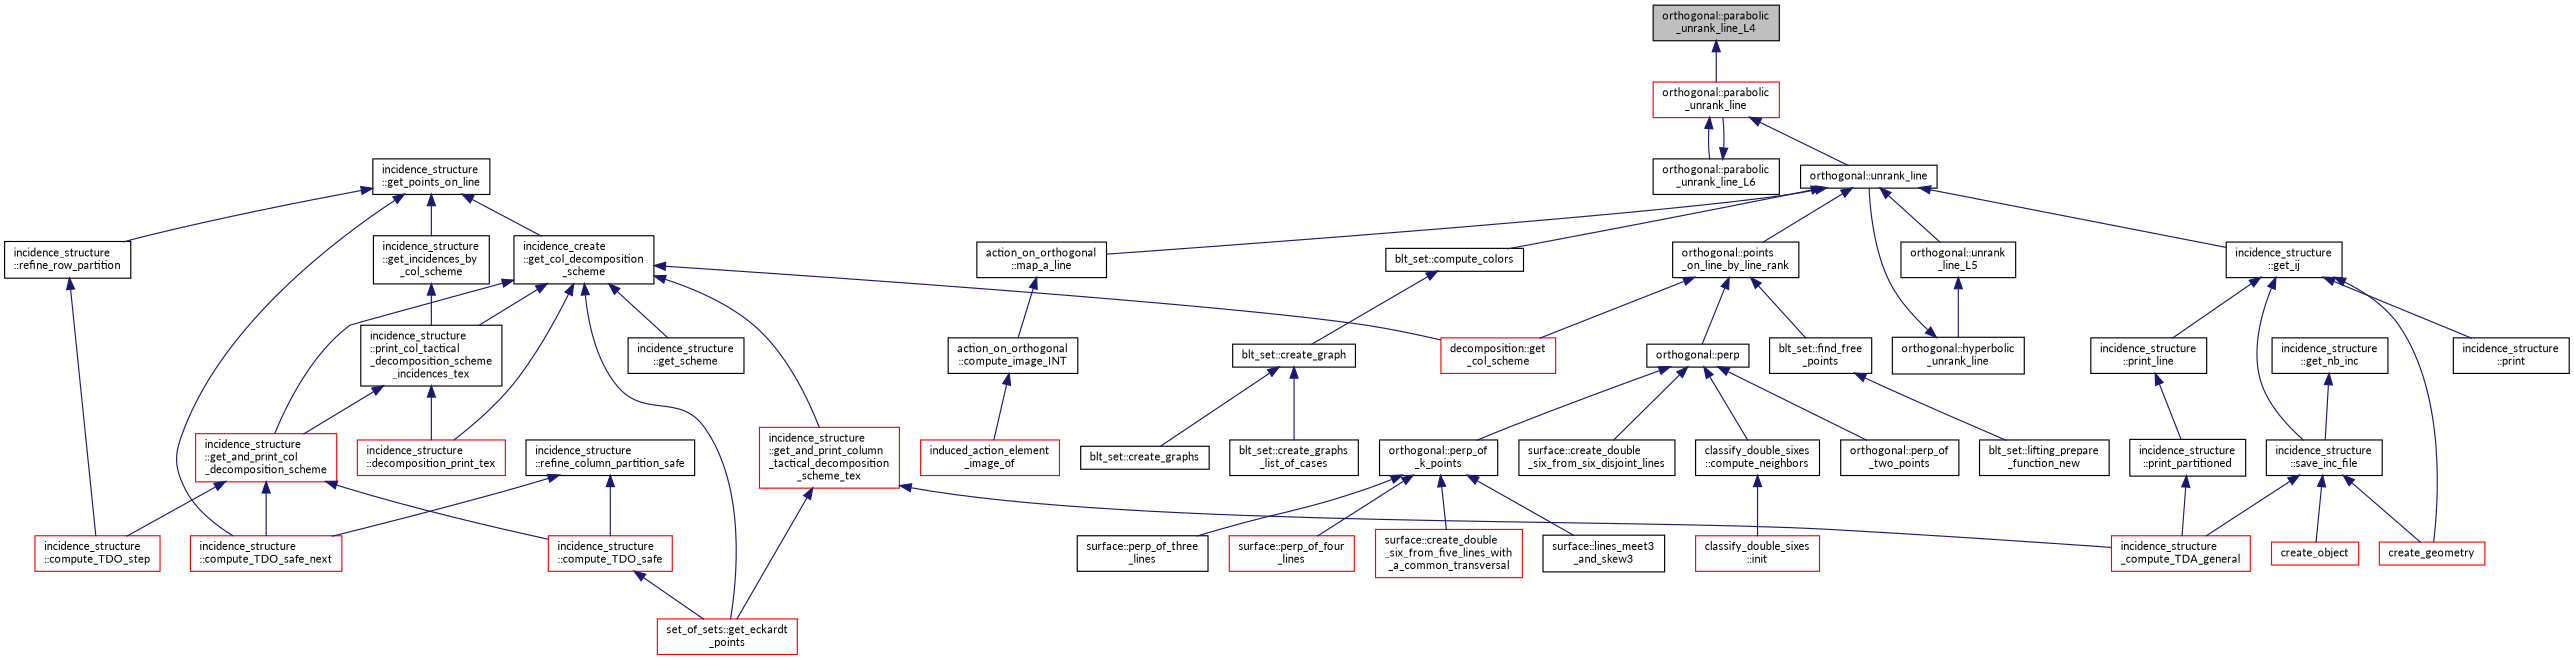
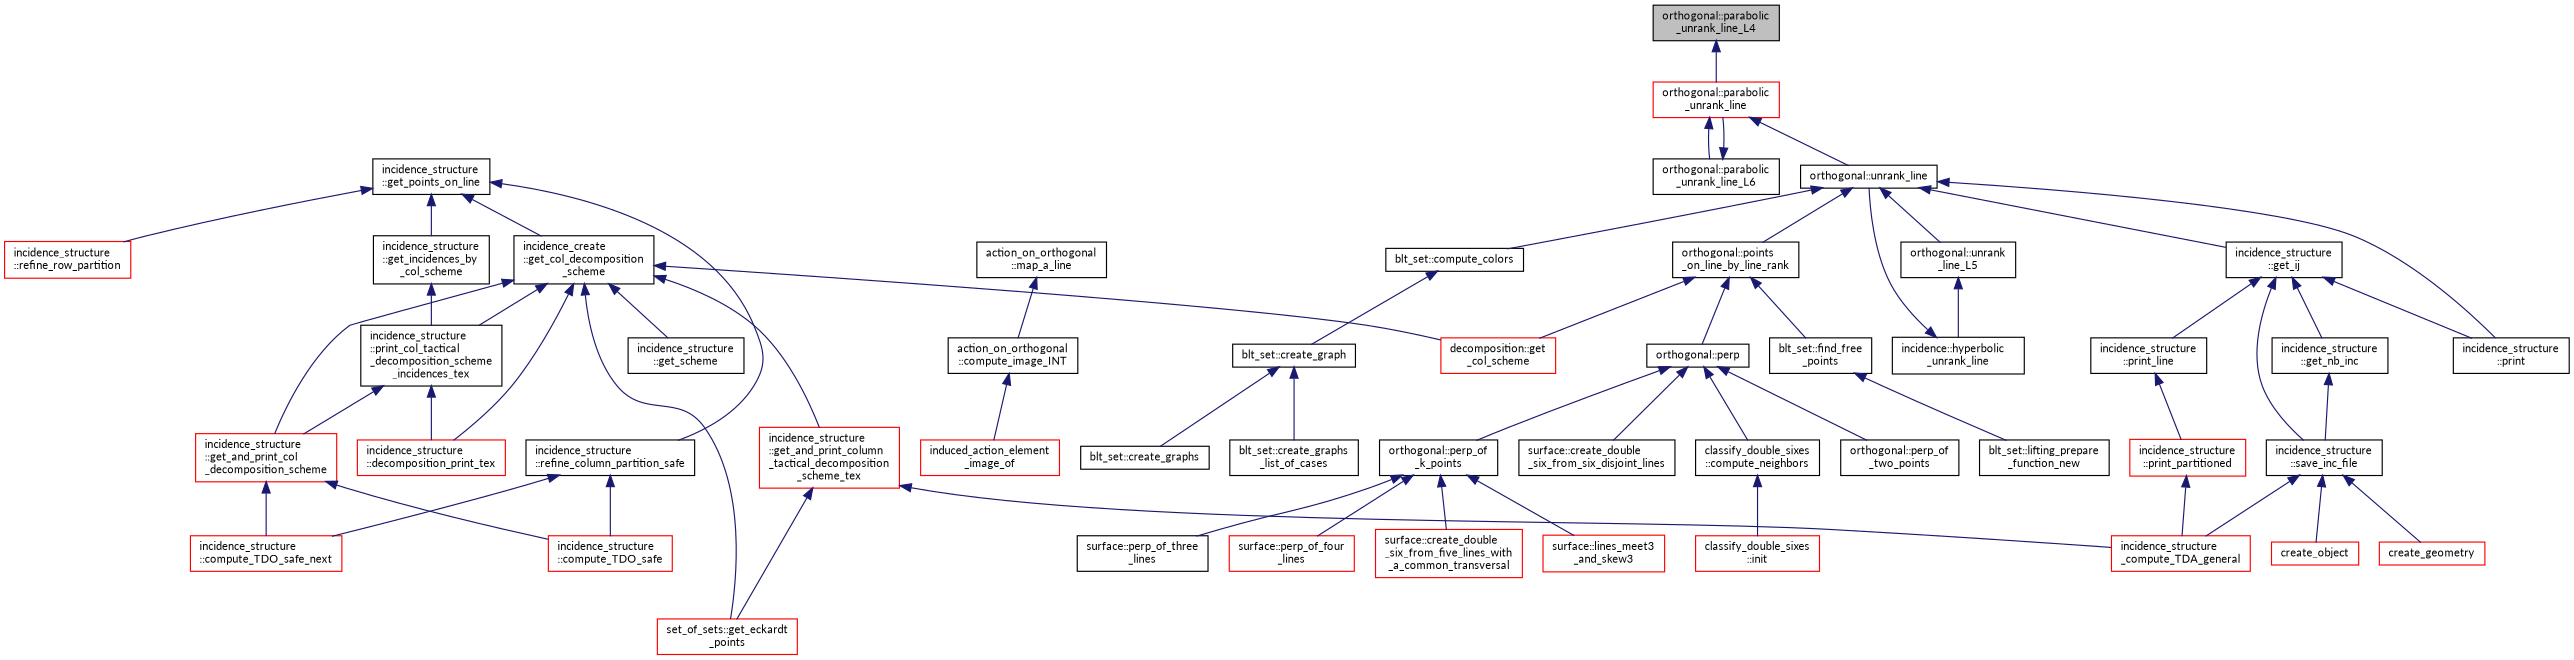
(1462, 227) -> (2240, 211)
(68, 260) -> (68, 260)
(230, 349) -> (704, 260)
(1958, 356) -> (1958, 356)
(2428, 396) -> (2310, 313)
(2188, 458) -> (2188, 458)
(98, 554) -> none
(1604, 554) -> (1604, 554)
(674, 599) -> none
